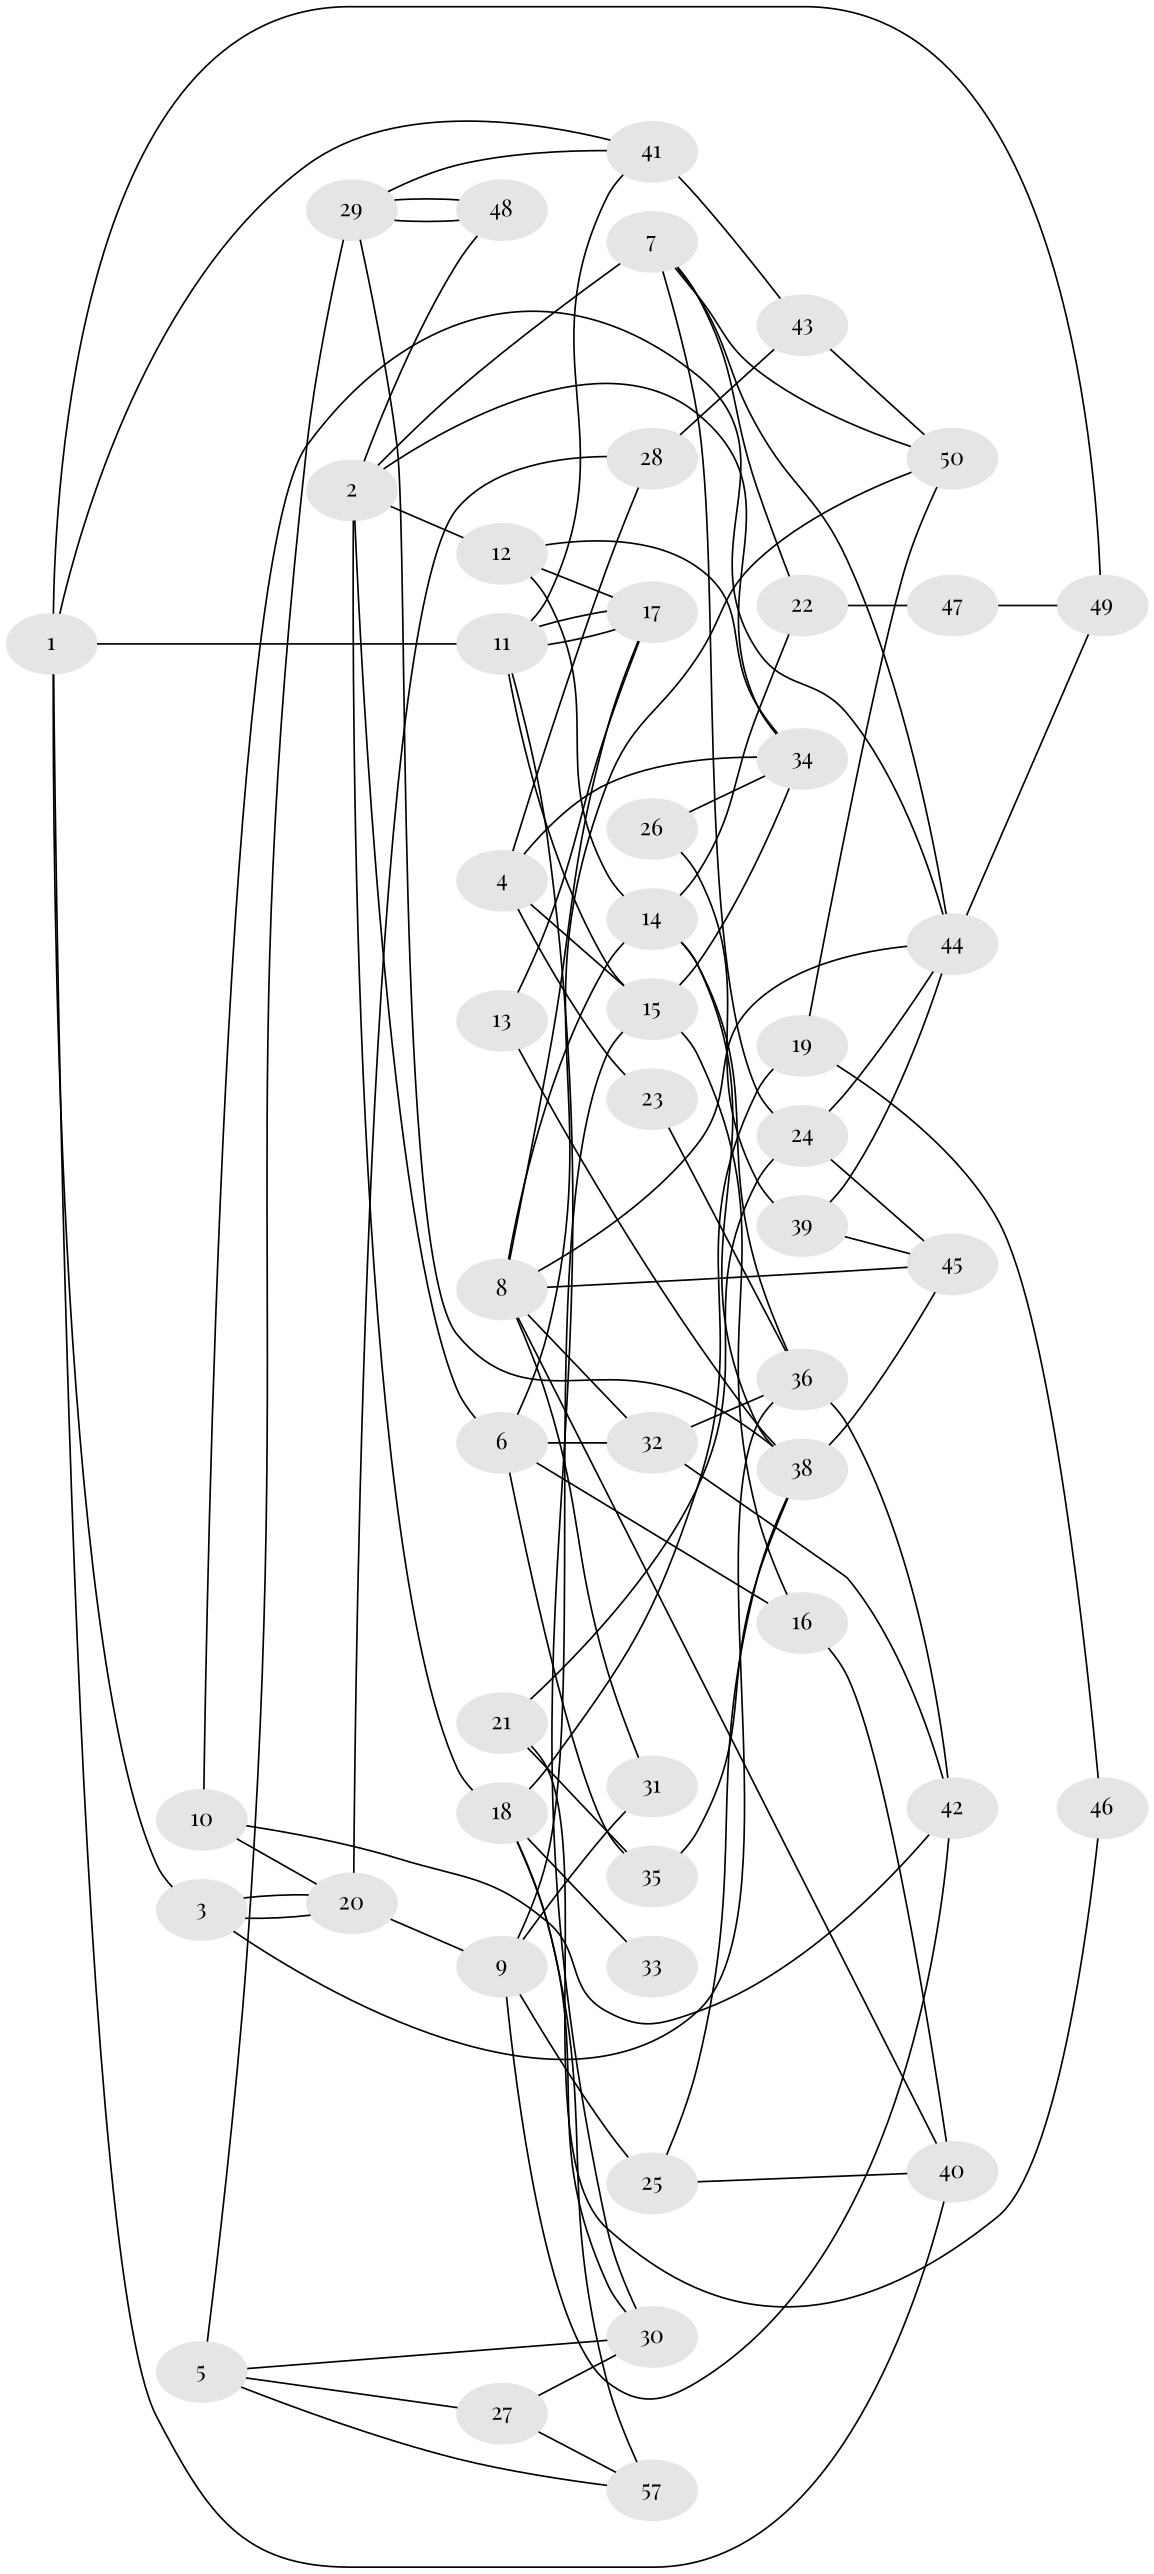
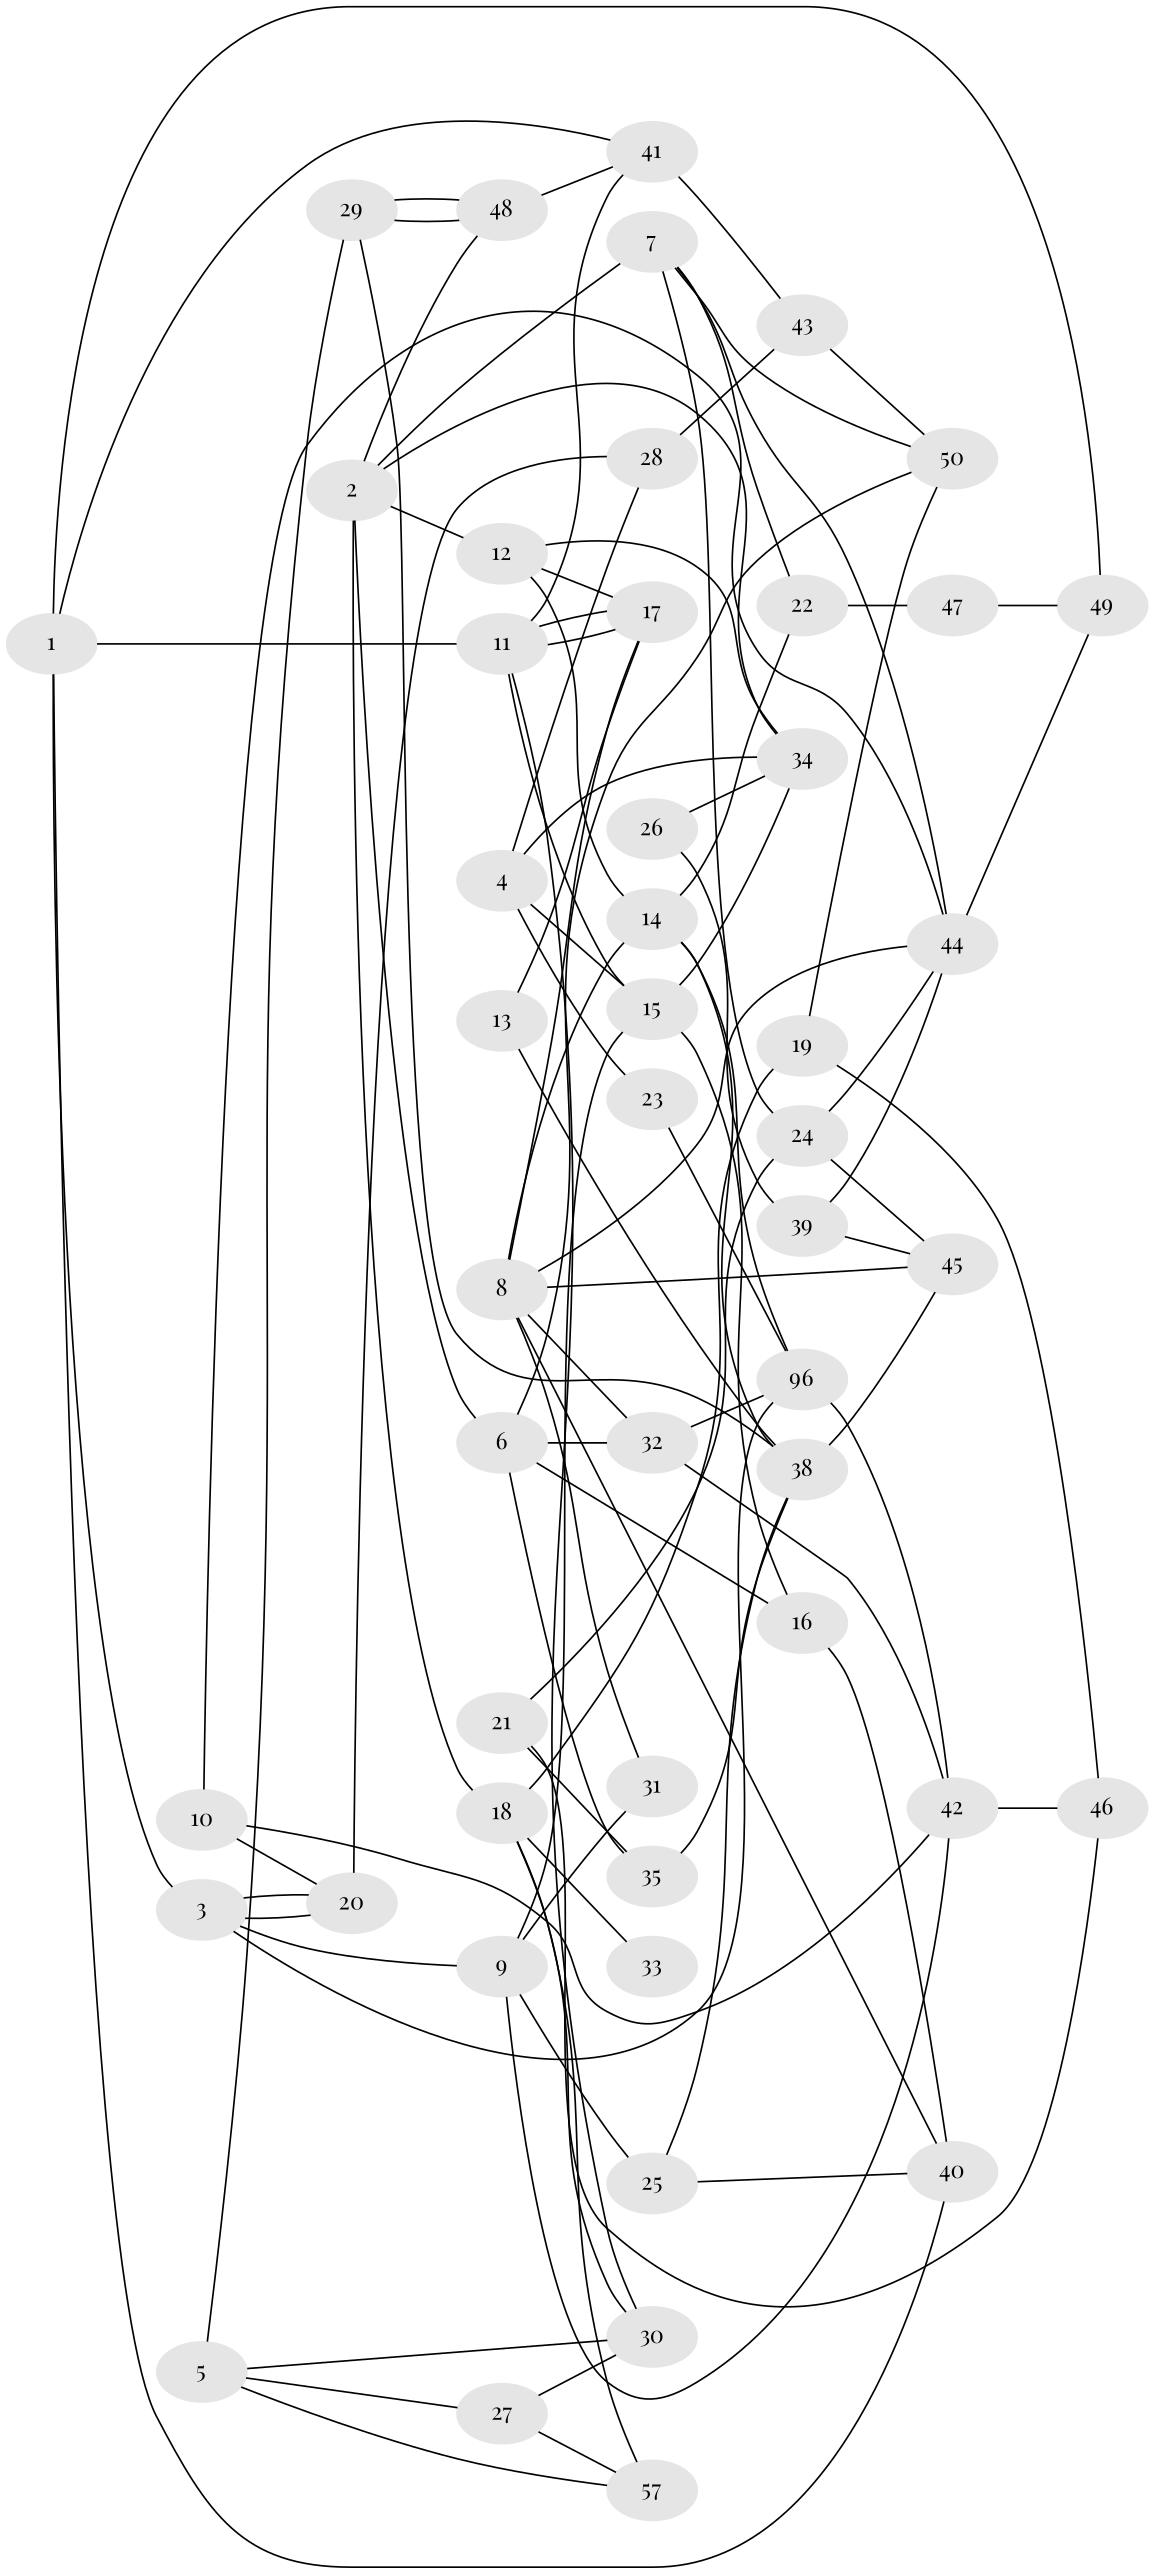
(495, 158) -> (577, 181)
(802, 1379) -> (802, 1379)
none -> (1028, 1808)
(427, 1935) -> (347, 1956)
